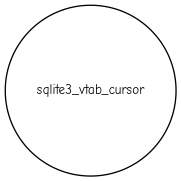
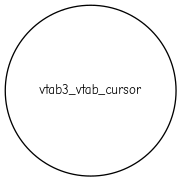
(91, 91) -> (91, 91)
